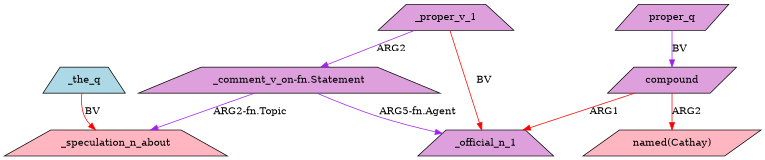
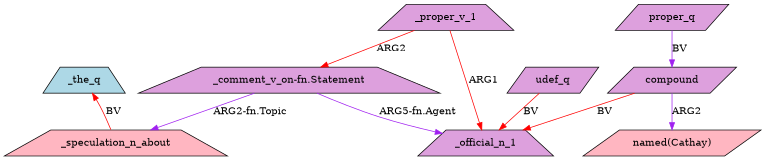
(371, 47) -> (371, 47)
(484, 80) -> (484, 80)
none -> (553, 80)
(672, 108) -> (672, 108)
(83, 110) -> (104, 114)
(604, 112) -> (604, 112)
